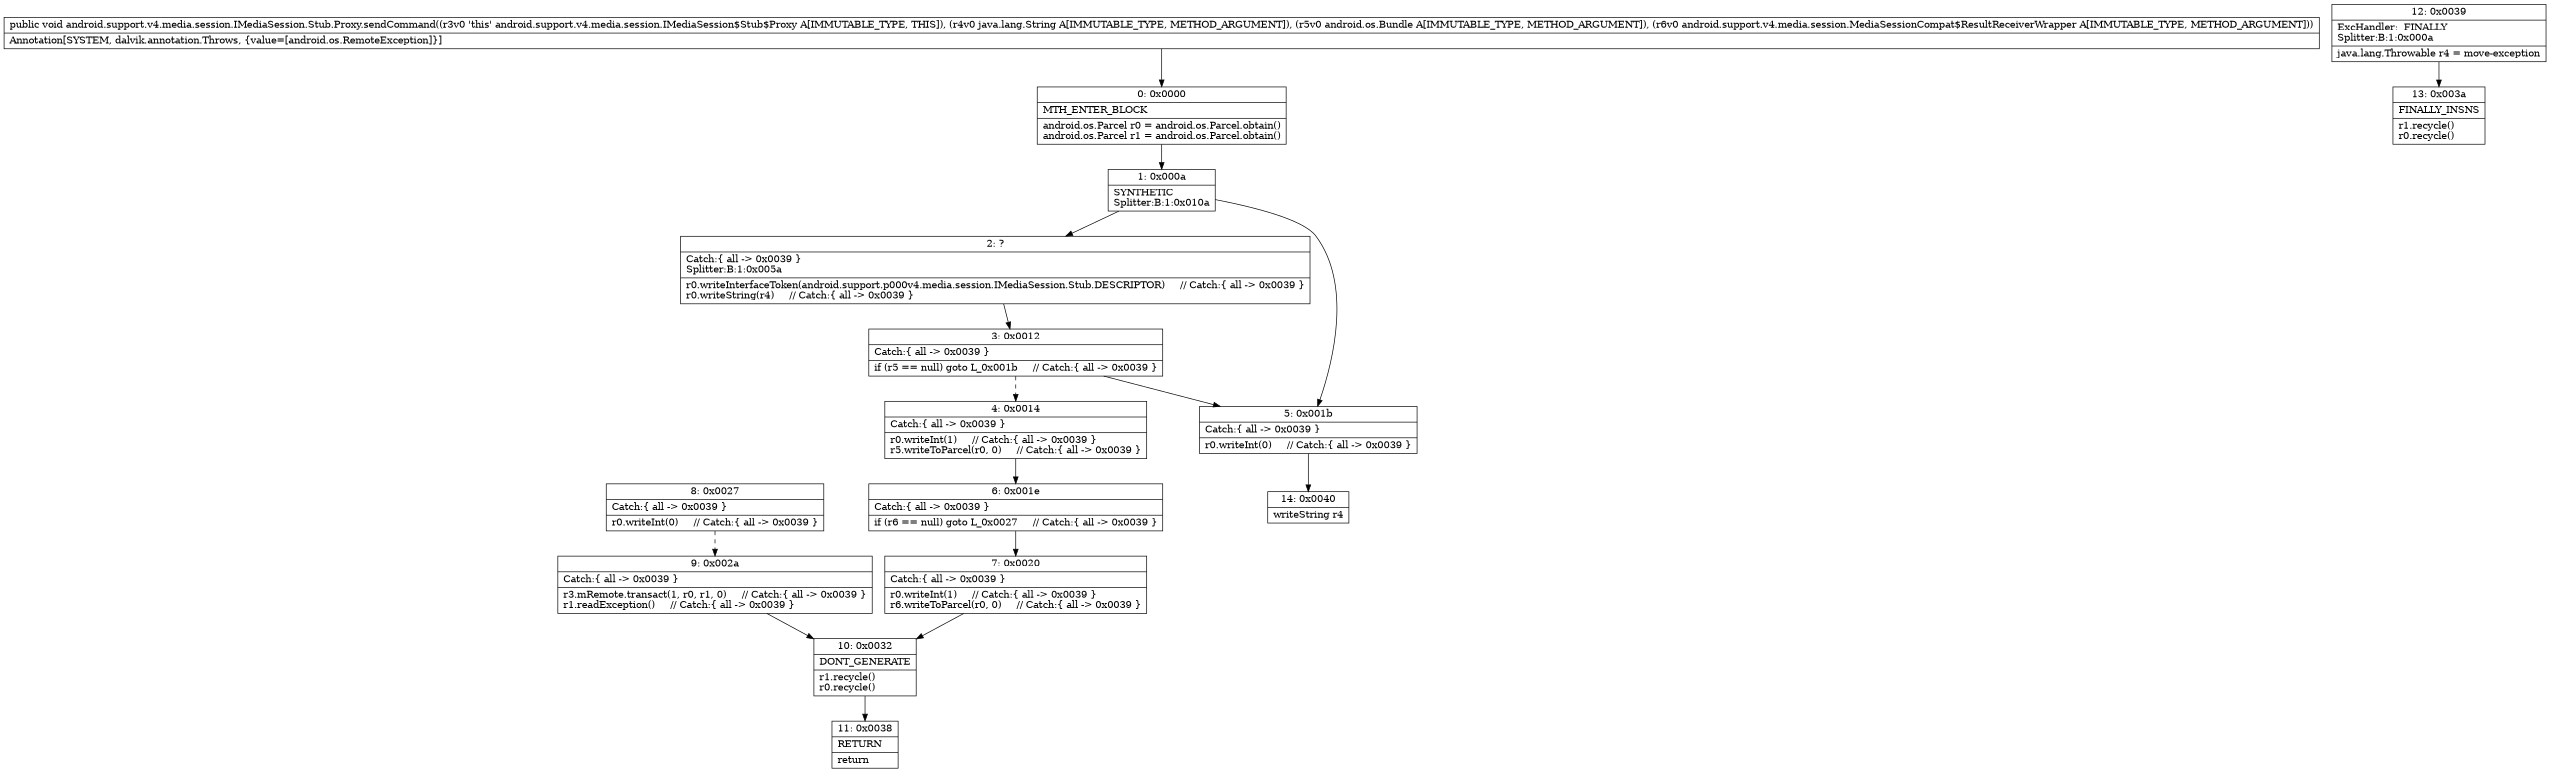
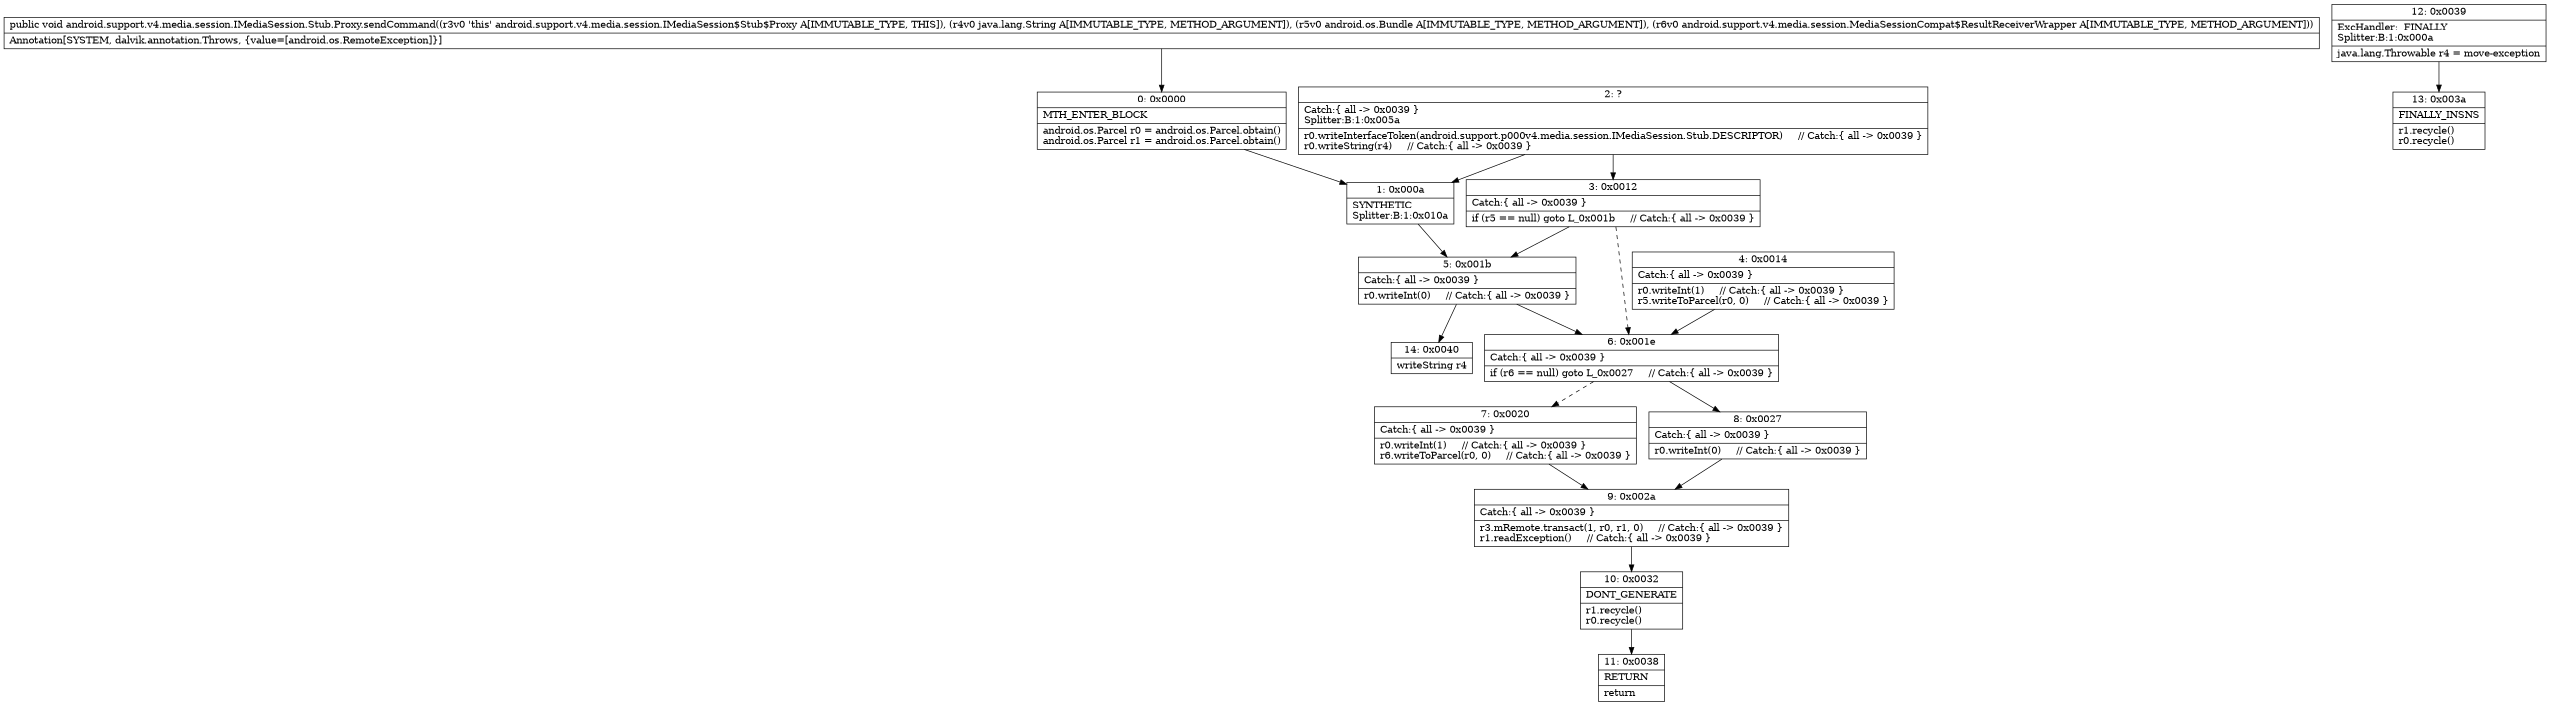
(1096, 222) -> (1492, 167)
none -> (1546, 318)
(1016, 385) -> (1622, 277)
none -> (1692, 395)
(715, 540) -> (1701, 472)
(1016, 540) -> (1576, 392)
(943, 625) -> (1565, 475)
